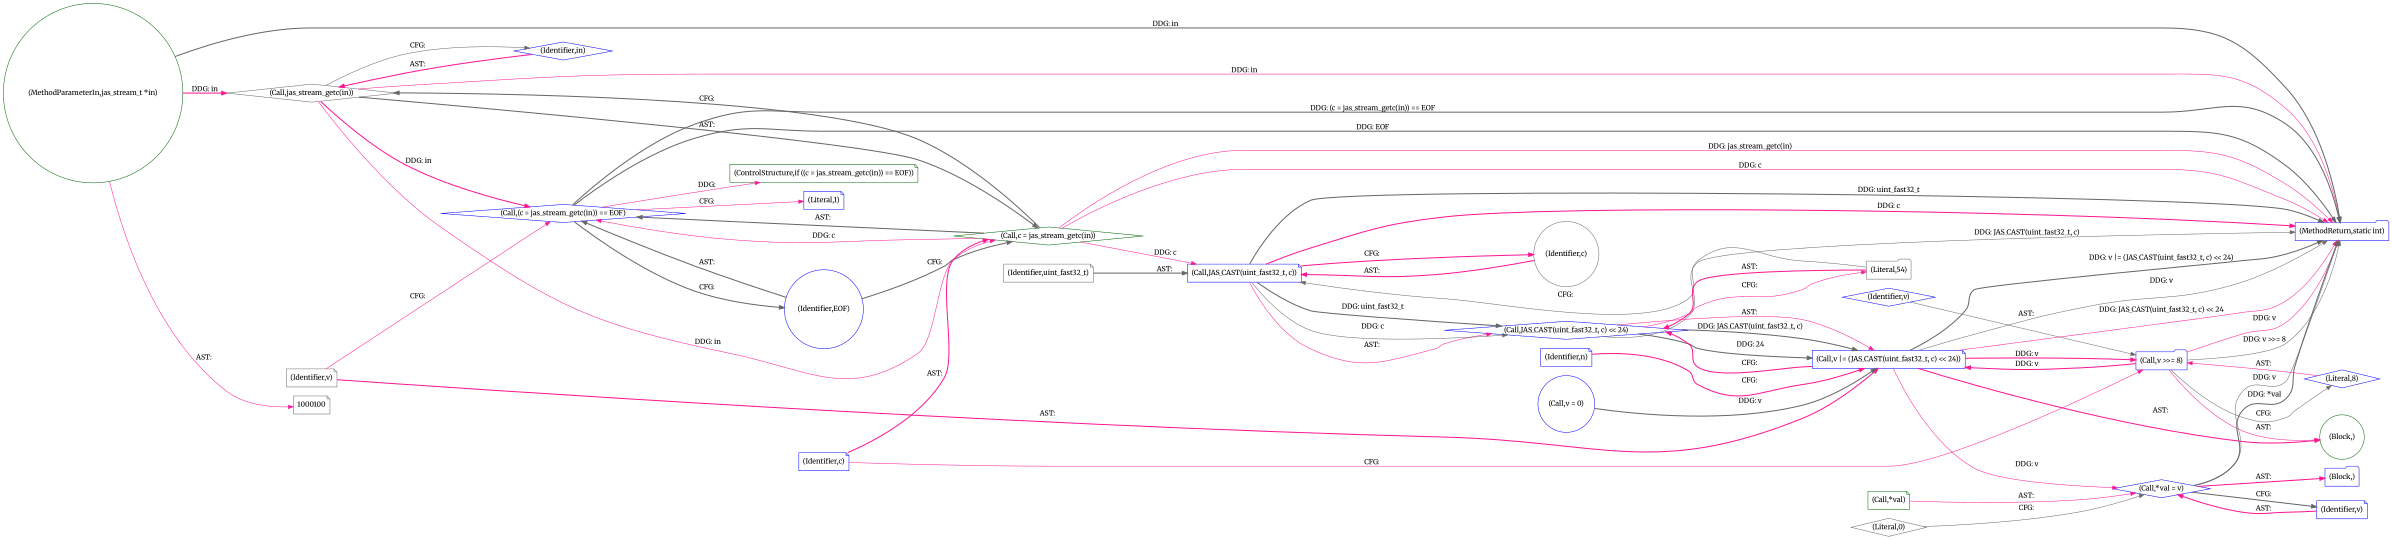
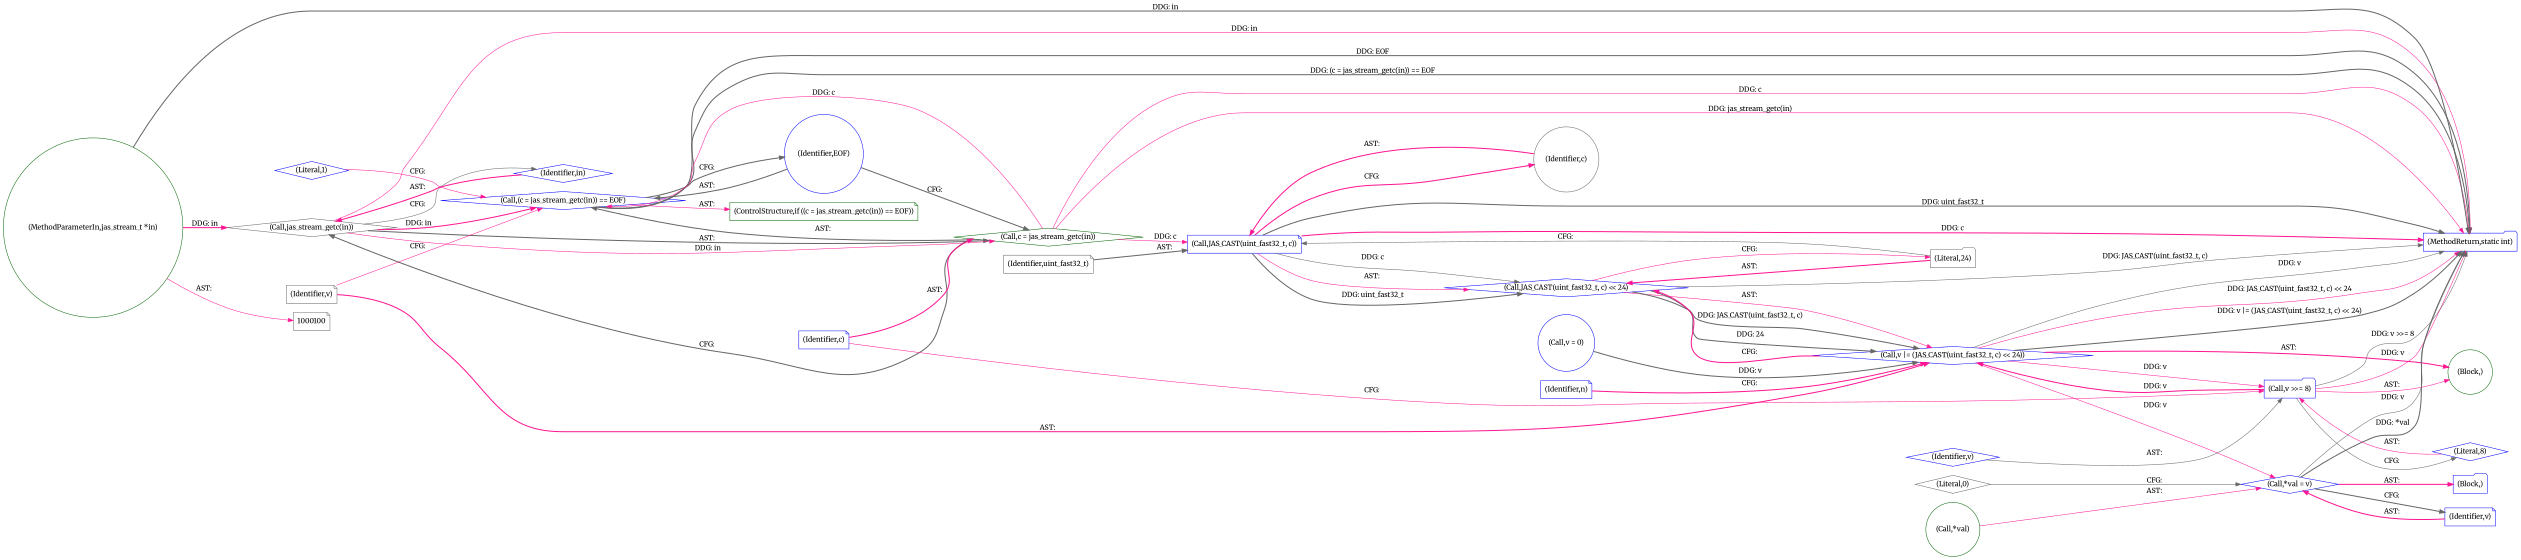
(708, 185) -> (708, 204)
(824, 200) -> (312, 170)
(717, 206) -> (414, 177)
(1889, 270) -> (1953, 259)
(2048, 358) -> (2134, 373)
(1889, 359) -> (1953, 355)
(1889, 500) -> (1953, 529)
